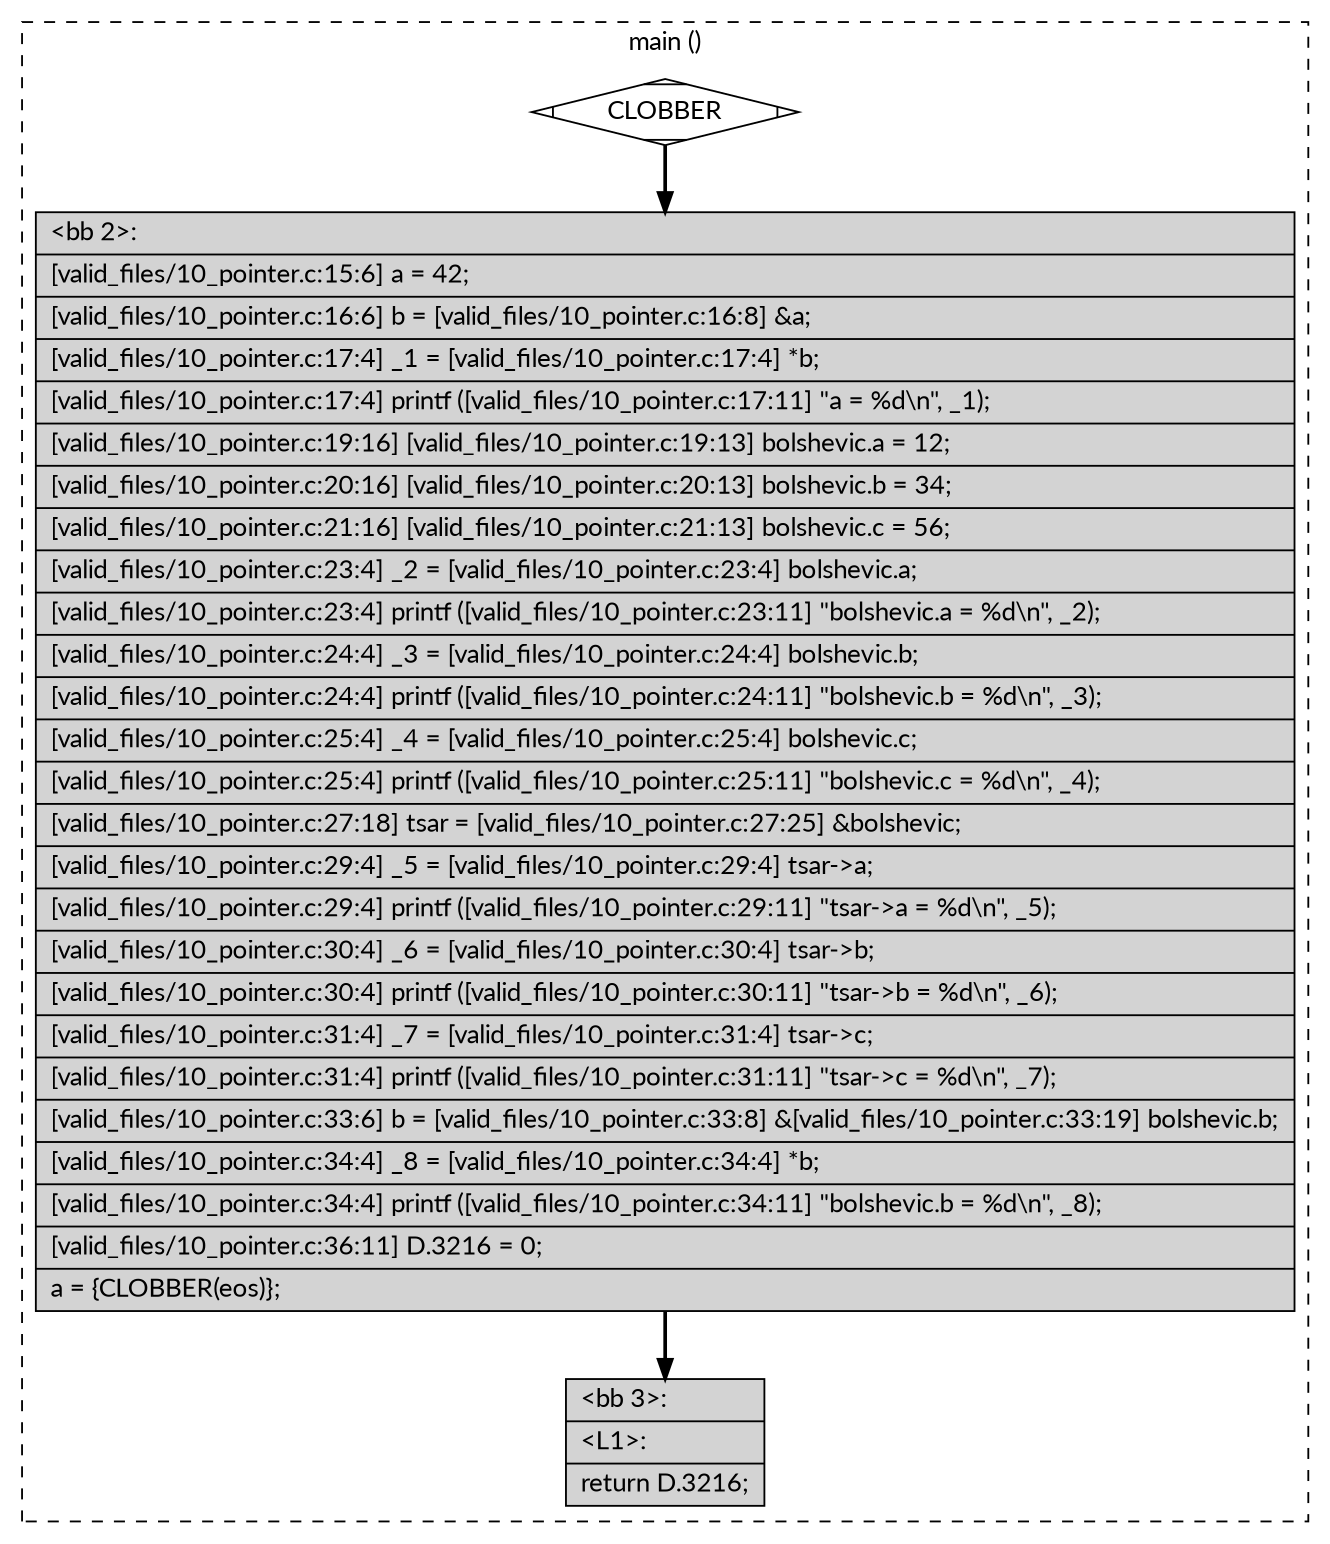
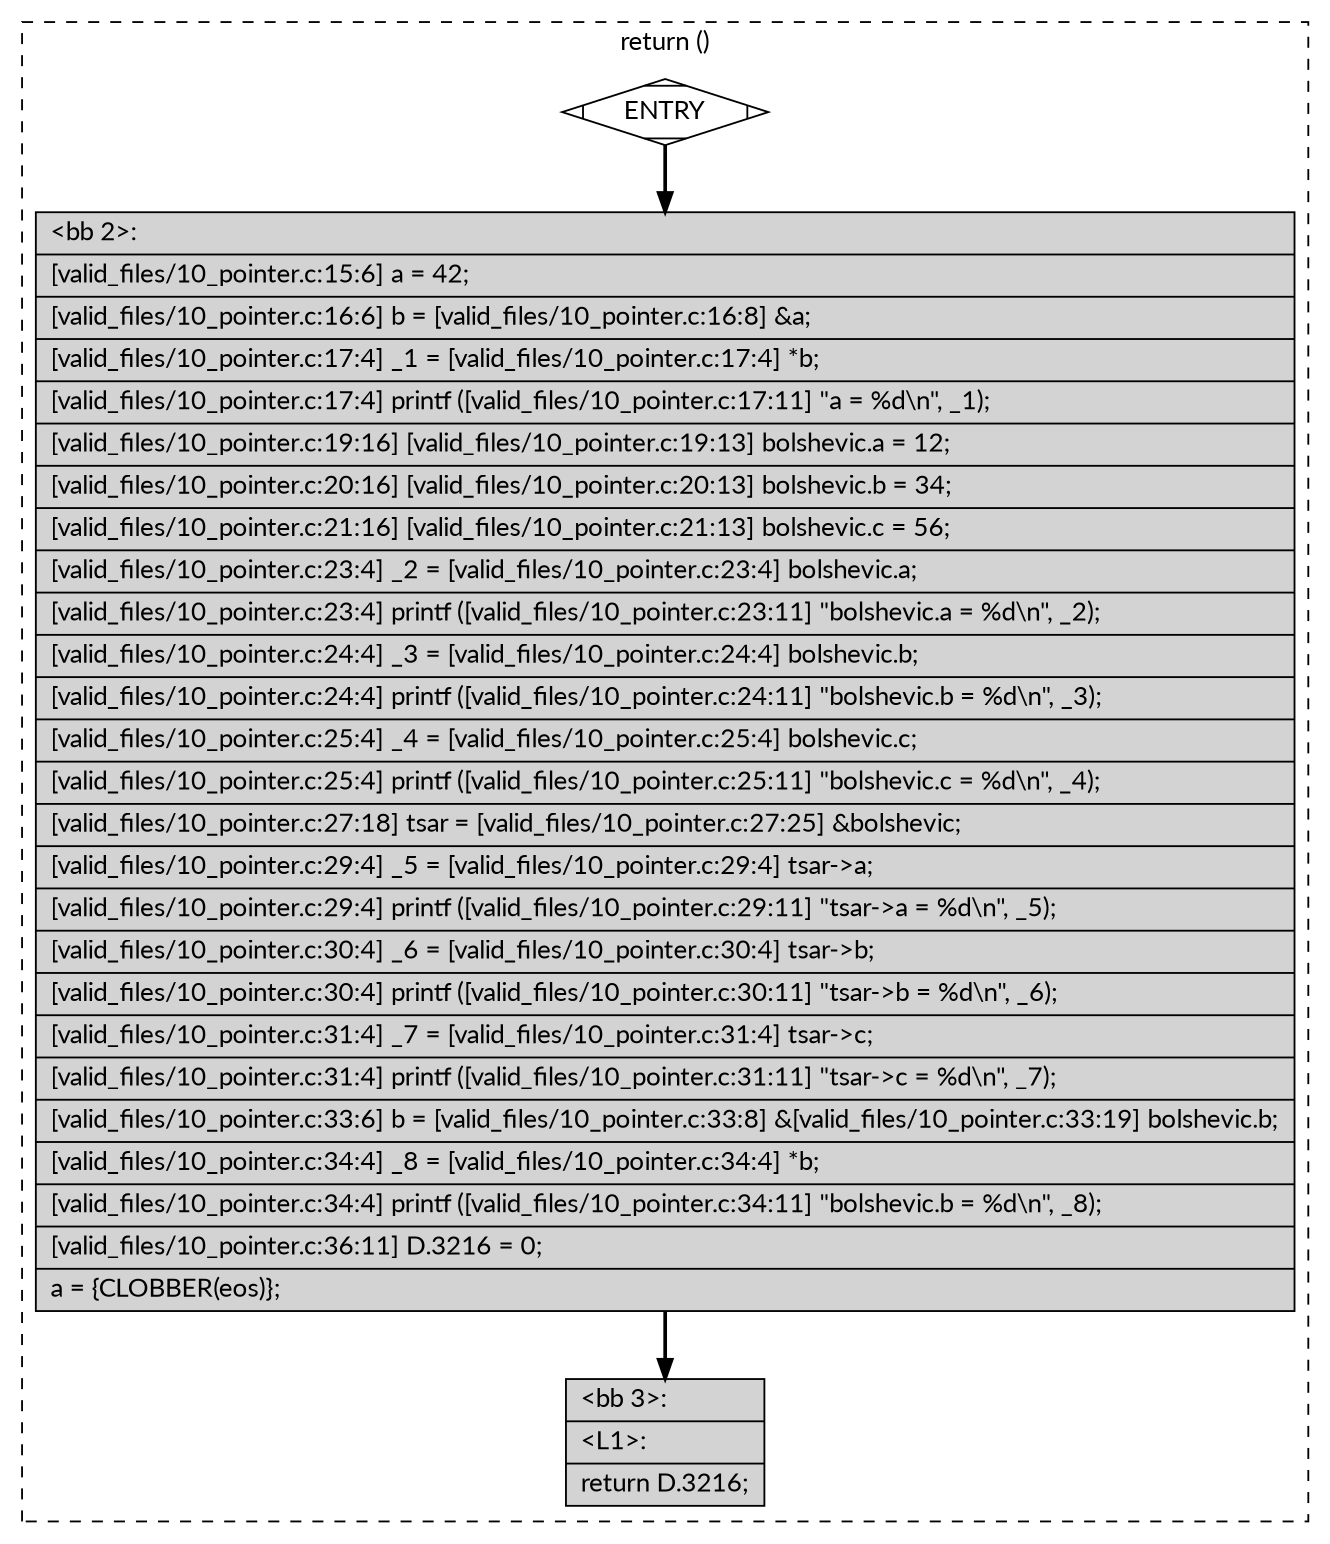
(665, 43) -> (665, 43)
(665, 112) -> (665, 112)
